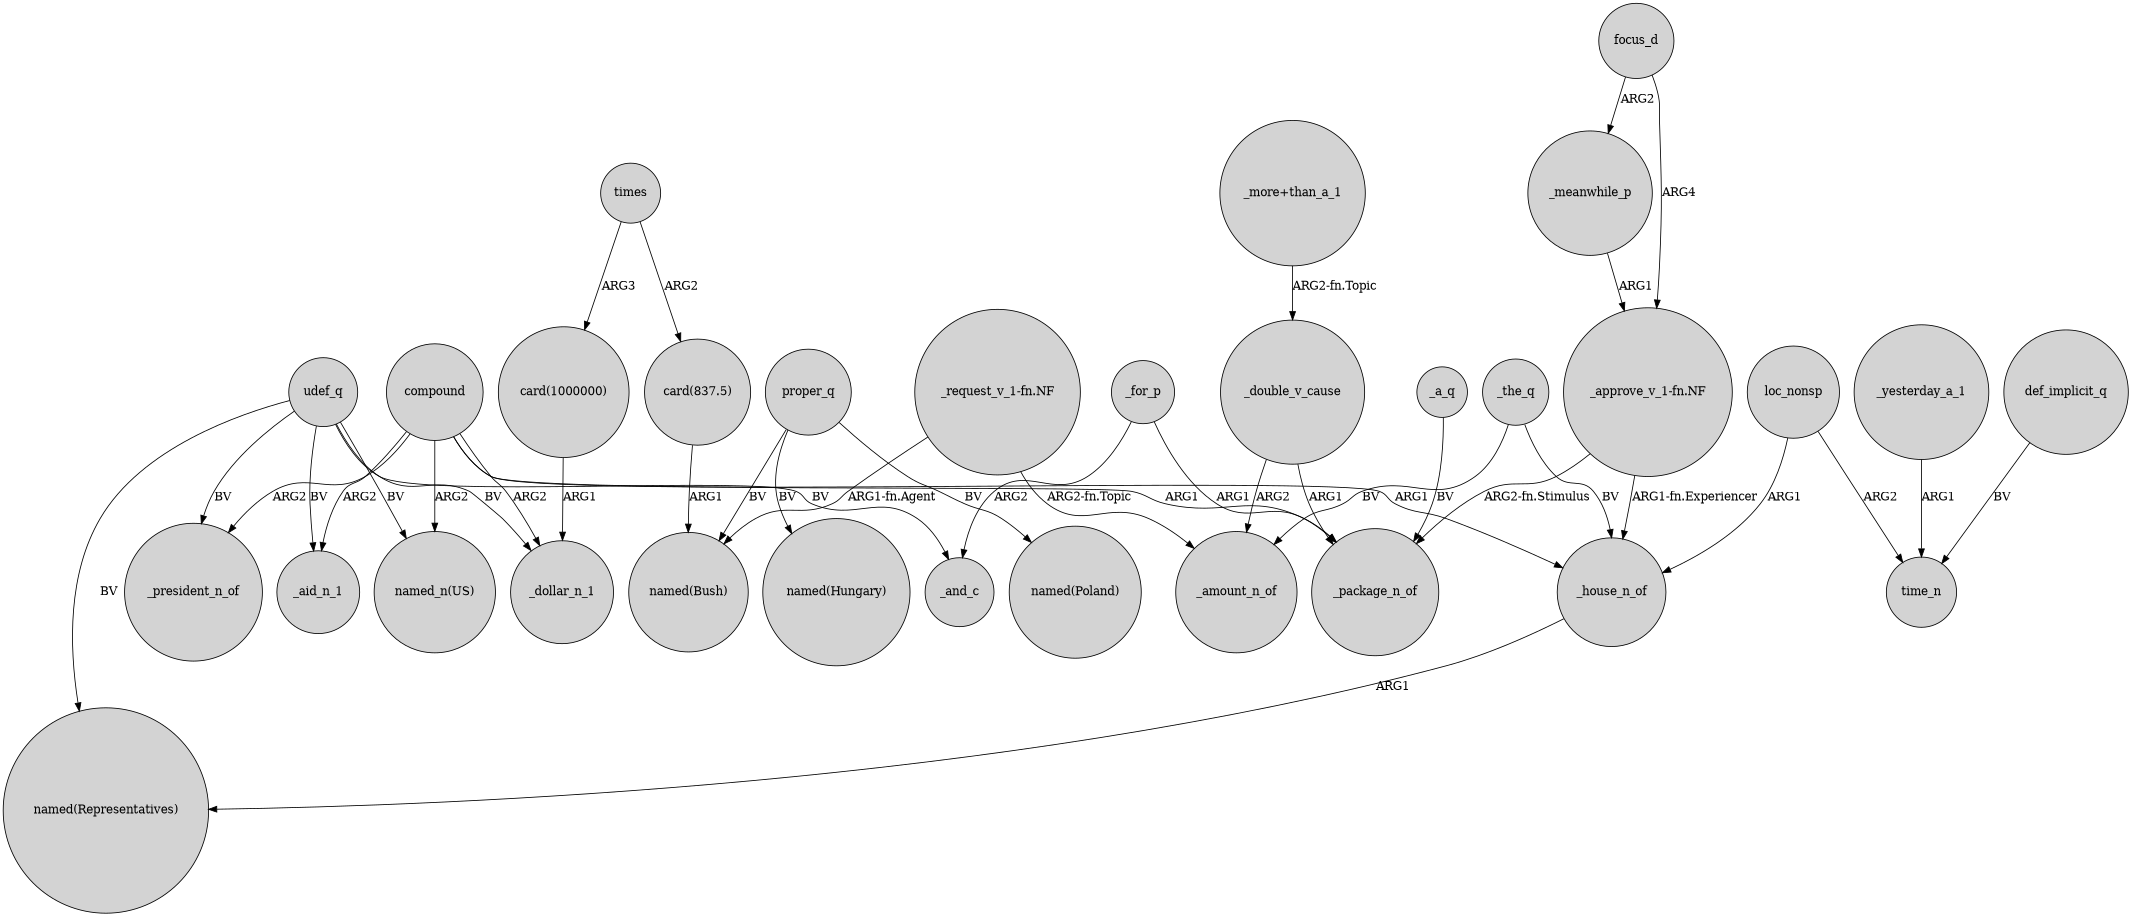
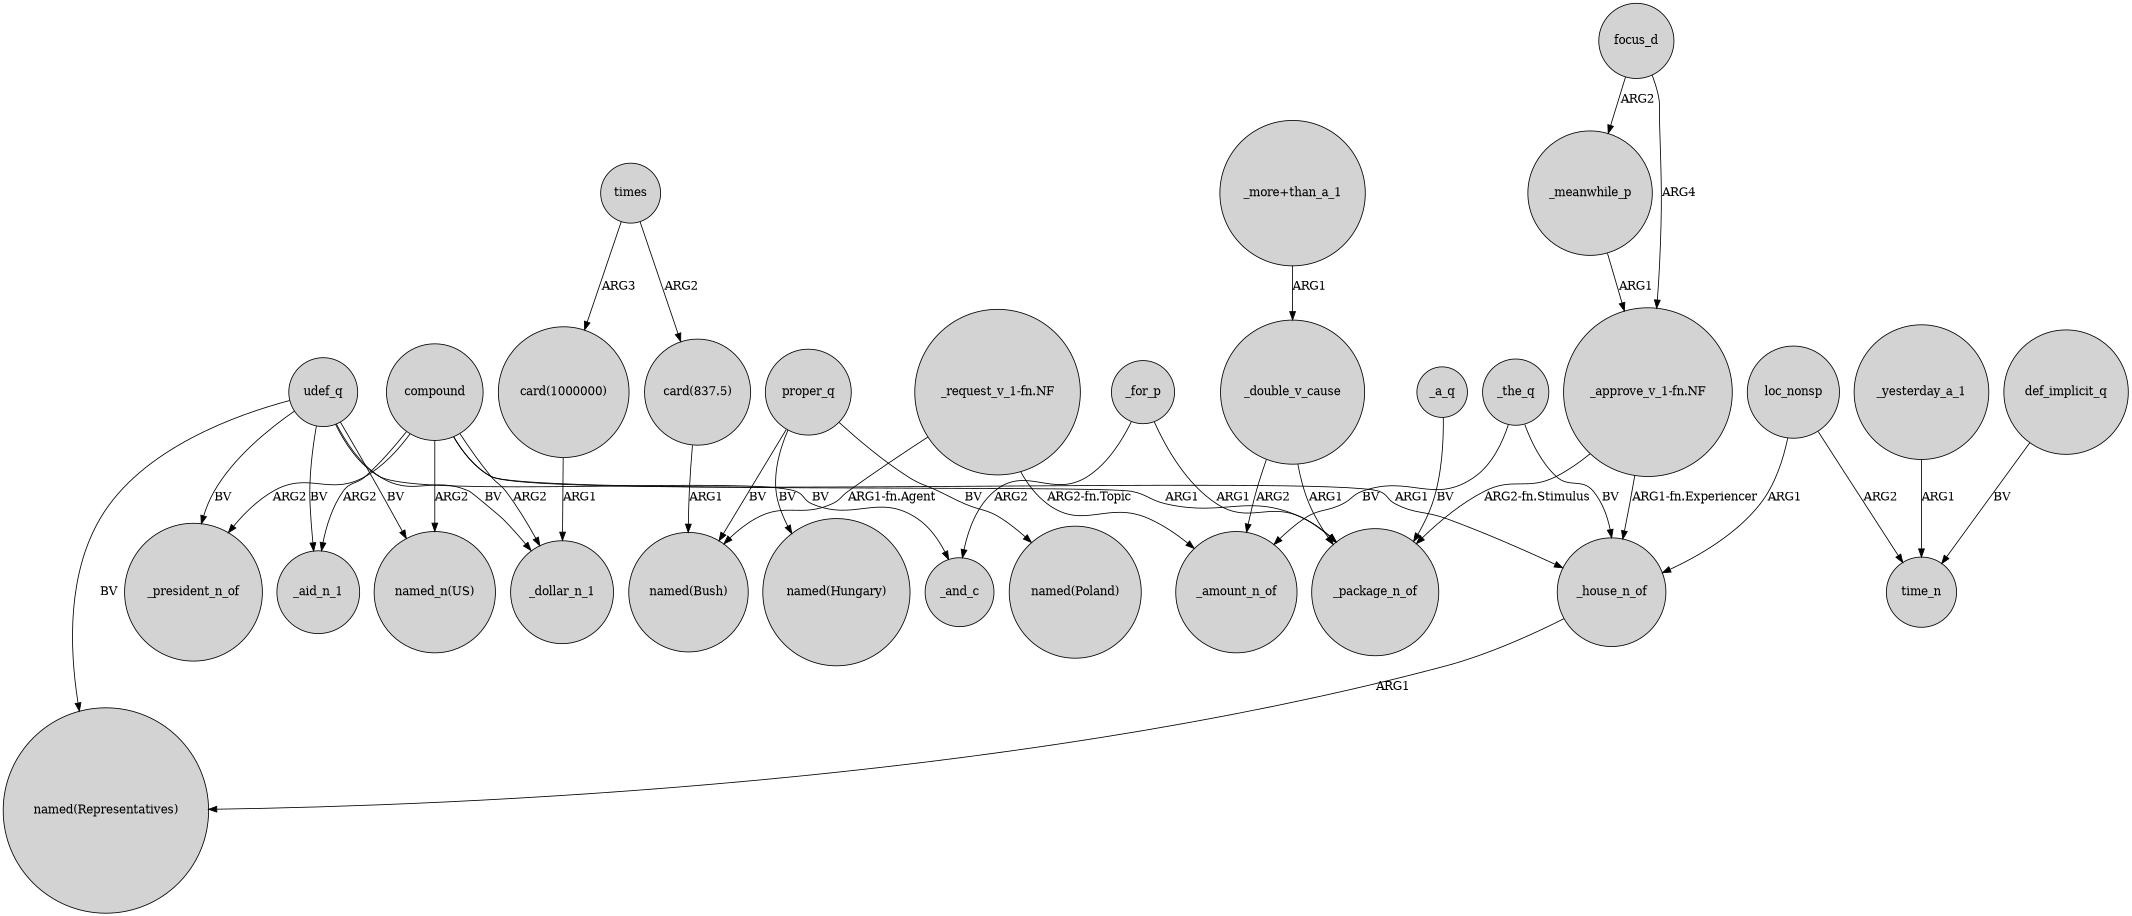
(1335, 287) -> (1309, 287)
